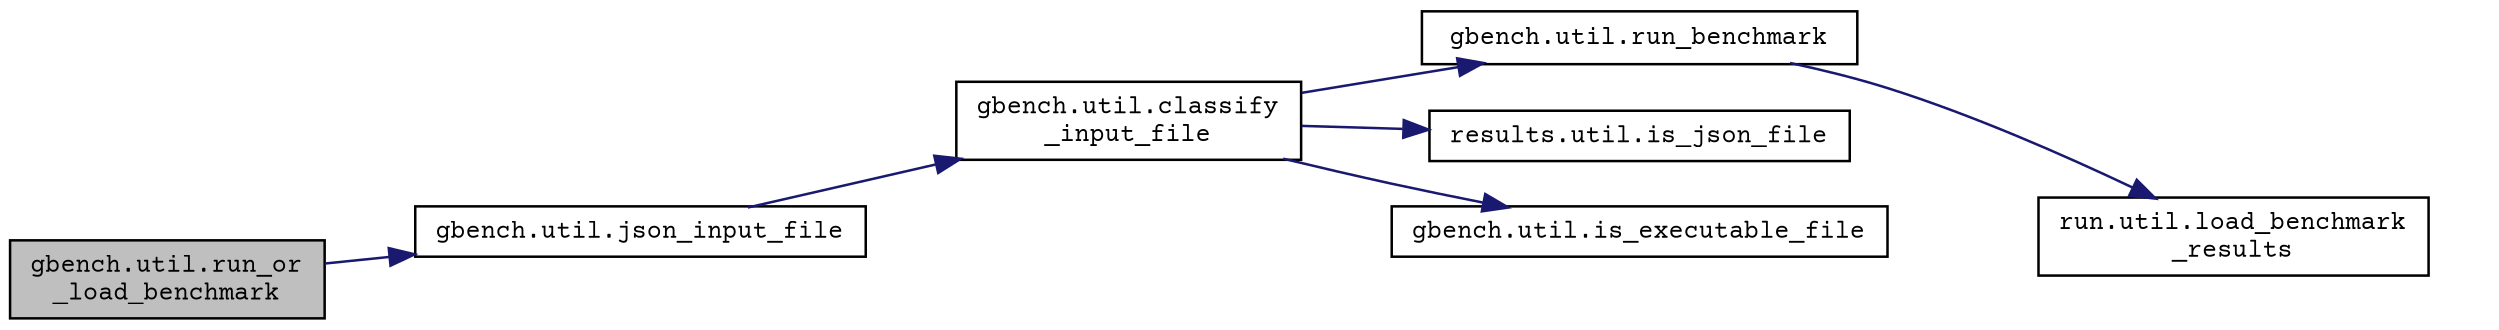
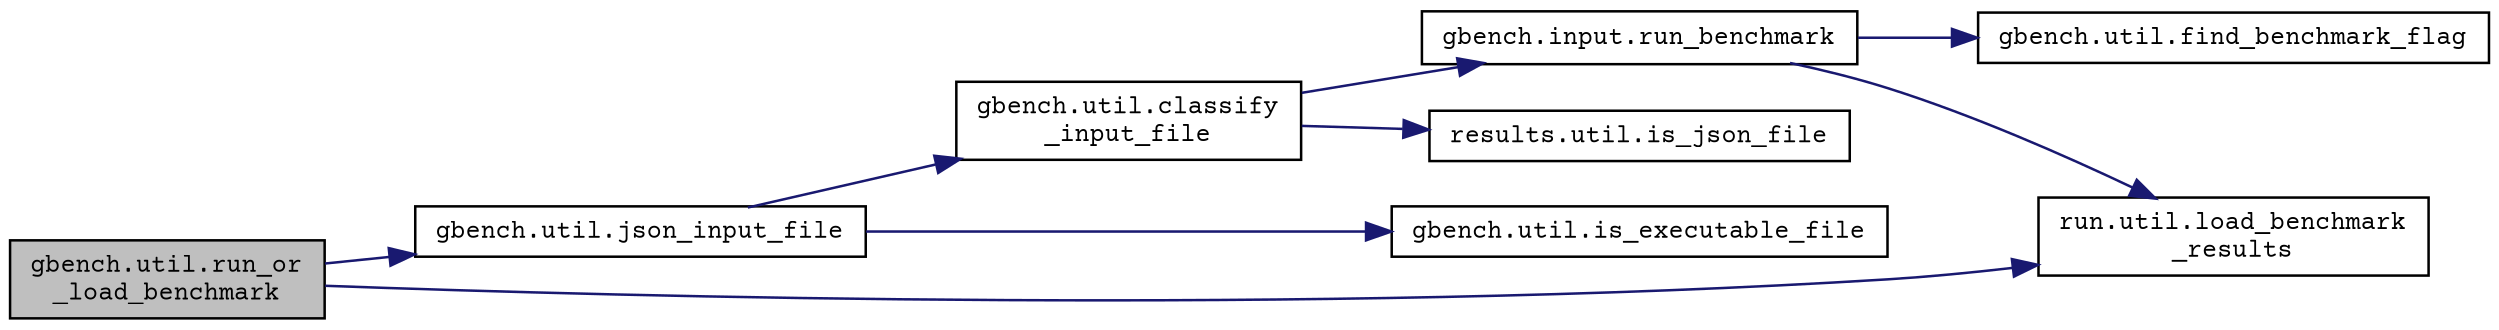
(1640, 38) -> (1640, 38)
none -> (2234, 38)
(1383, 182) -> (1116, 232)
none -> (1169, 300)
